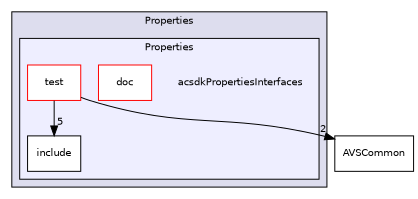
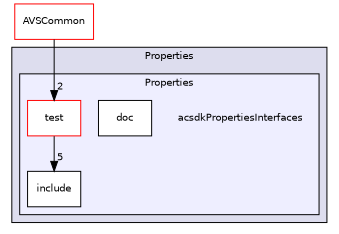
(125, 83) -> (125, 118)
(202, 120) -> (54, 65)
(374, 154) -> (54, 22)
